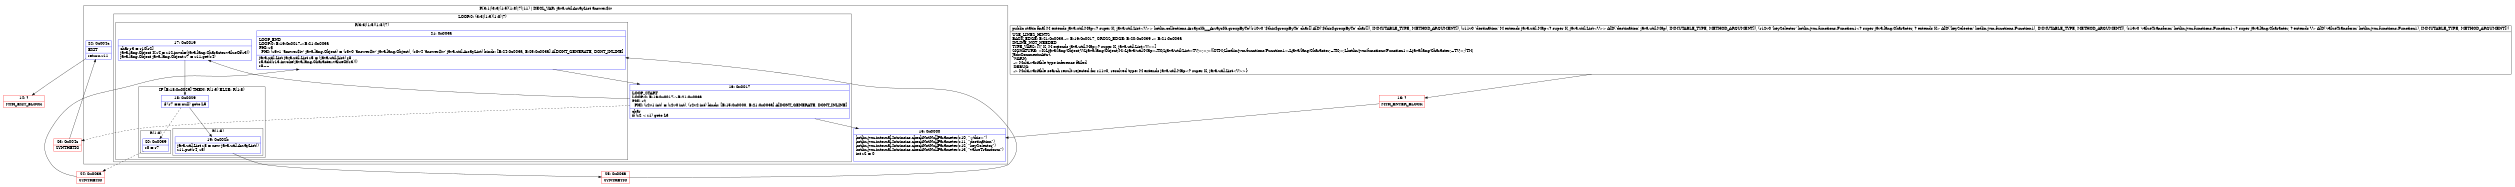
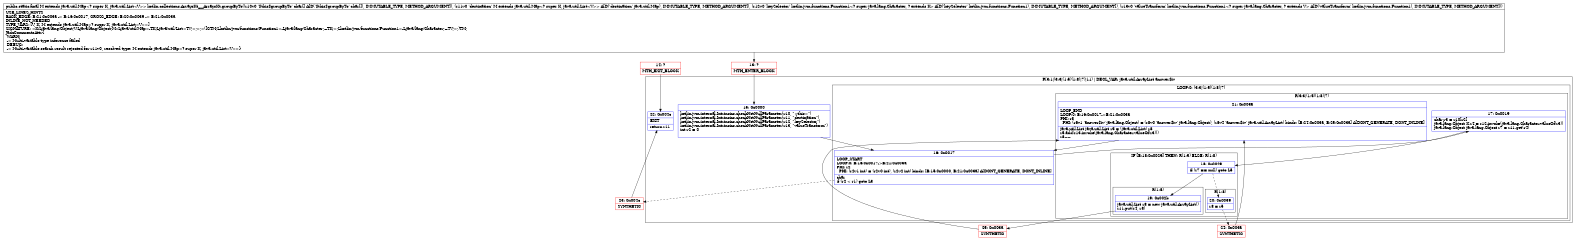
(60, 76) -> (660, 92)
(835, 123) -> (846, 144)
(152, 148) -> (1216, 207)
